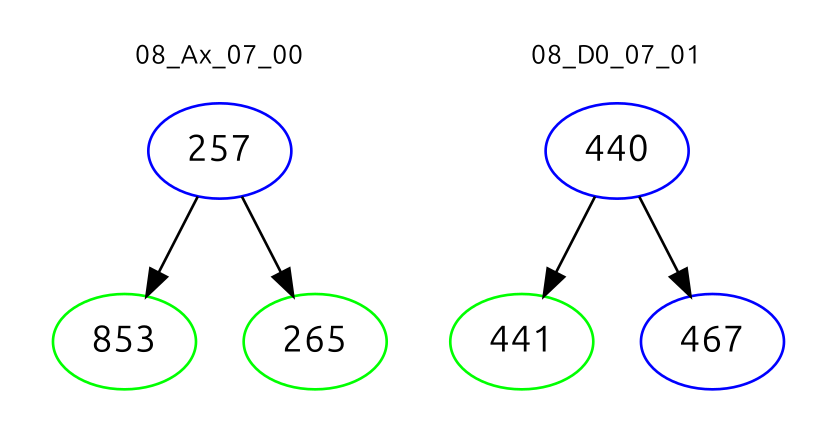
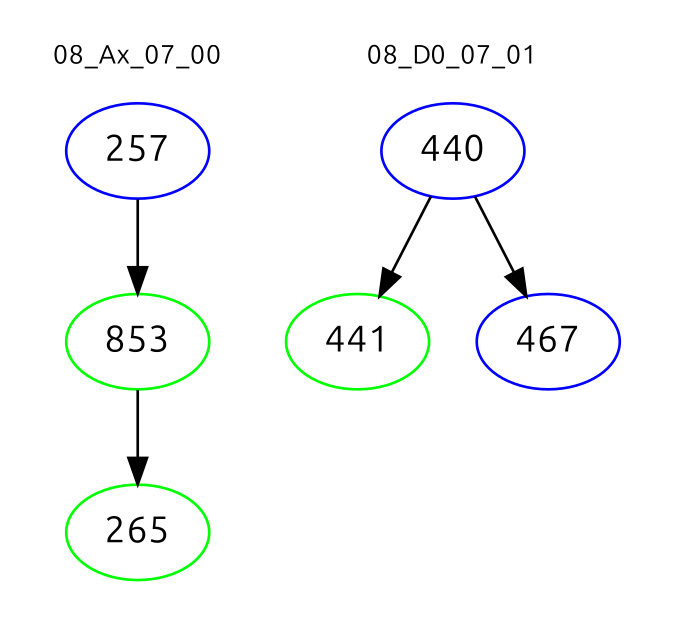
(261, 234) -> (138, 424)
